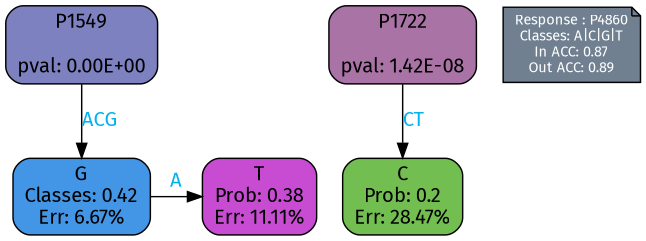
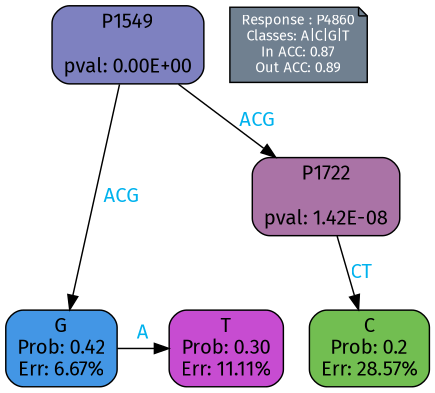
none -> (221, 116)
(82, 197) -> (61, 348)
(260, 197) -> (226, 348)
(403, 197) -> (369, 348)
